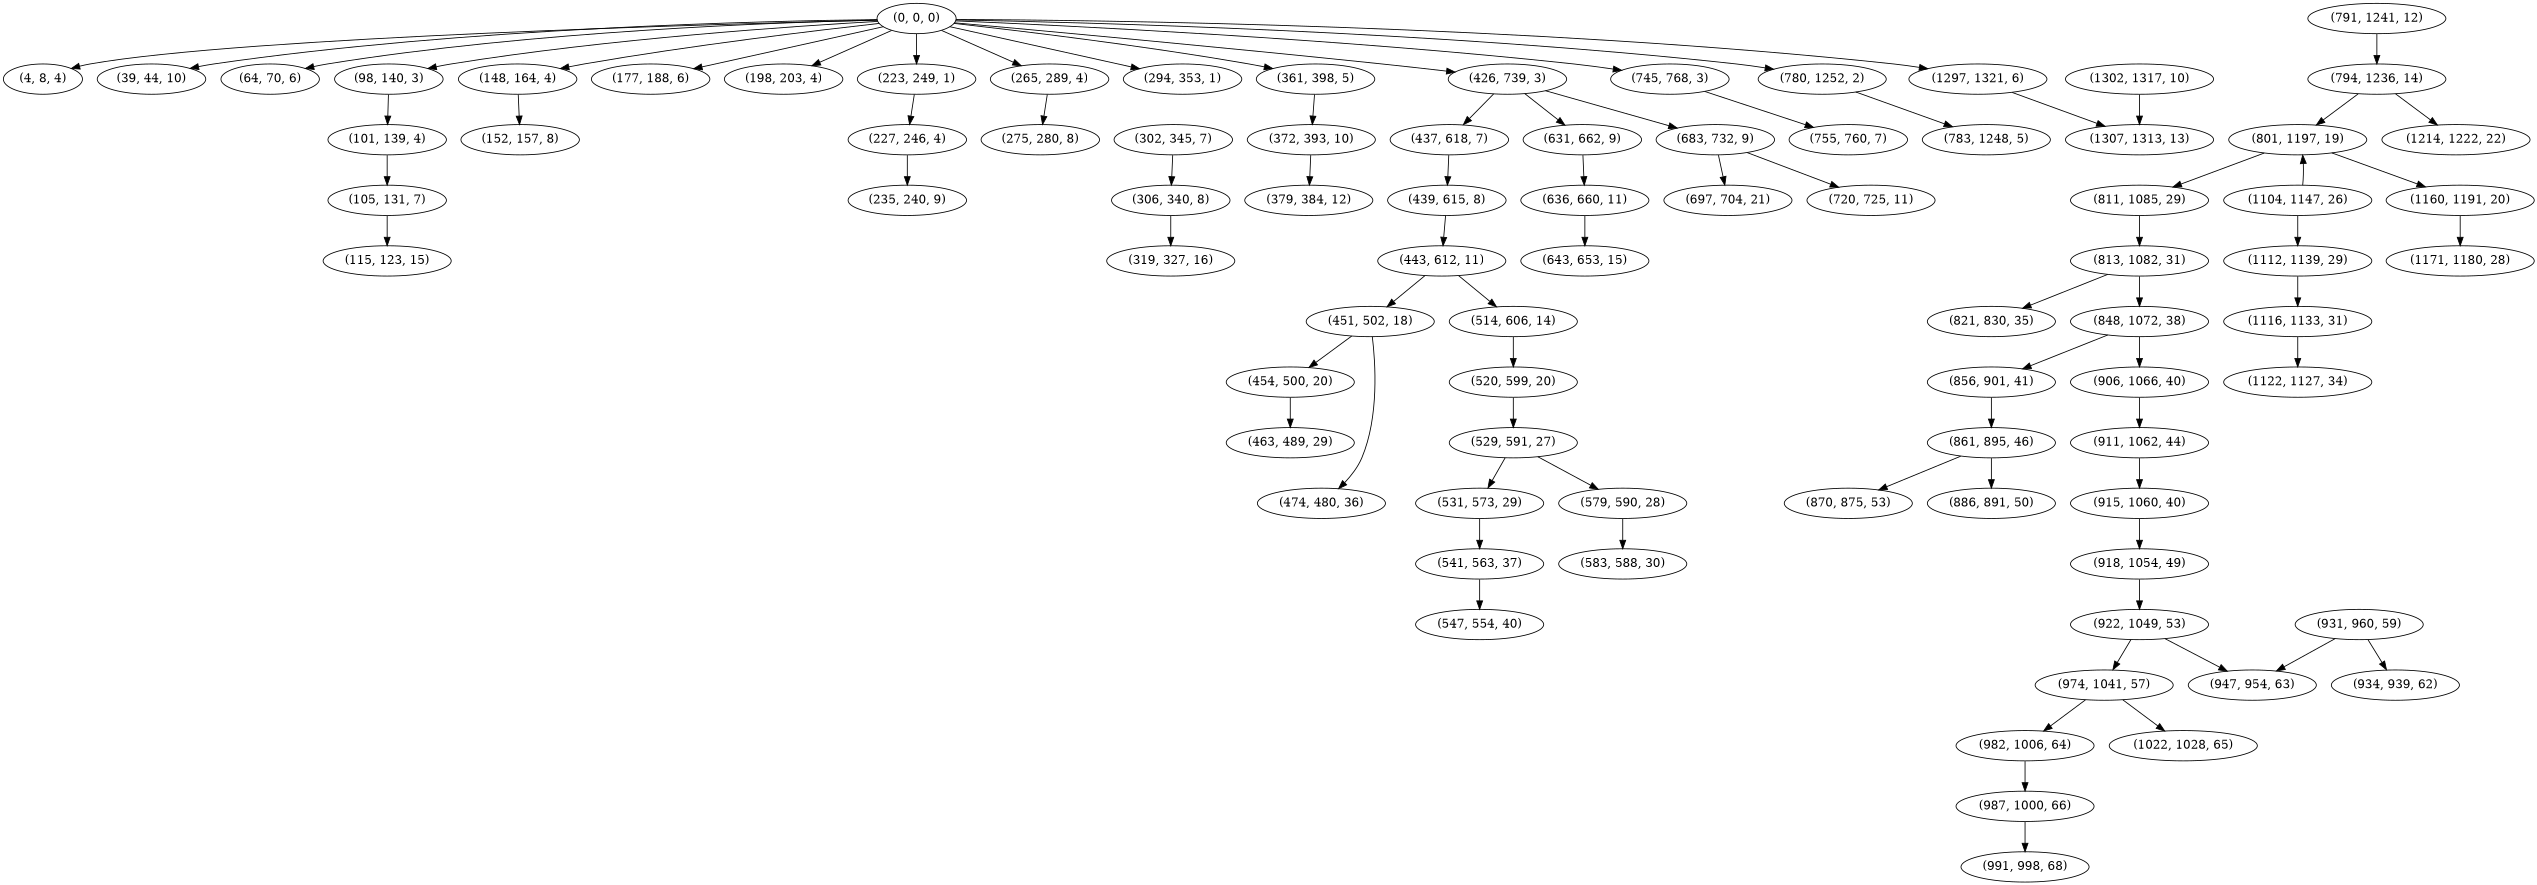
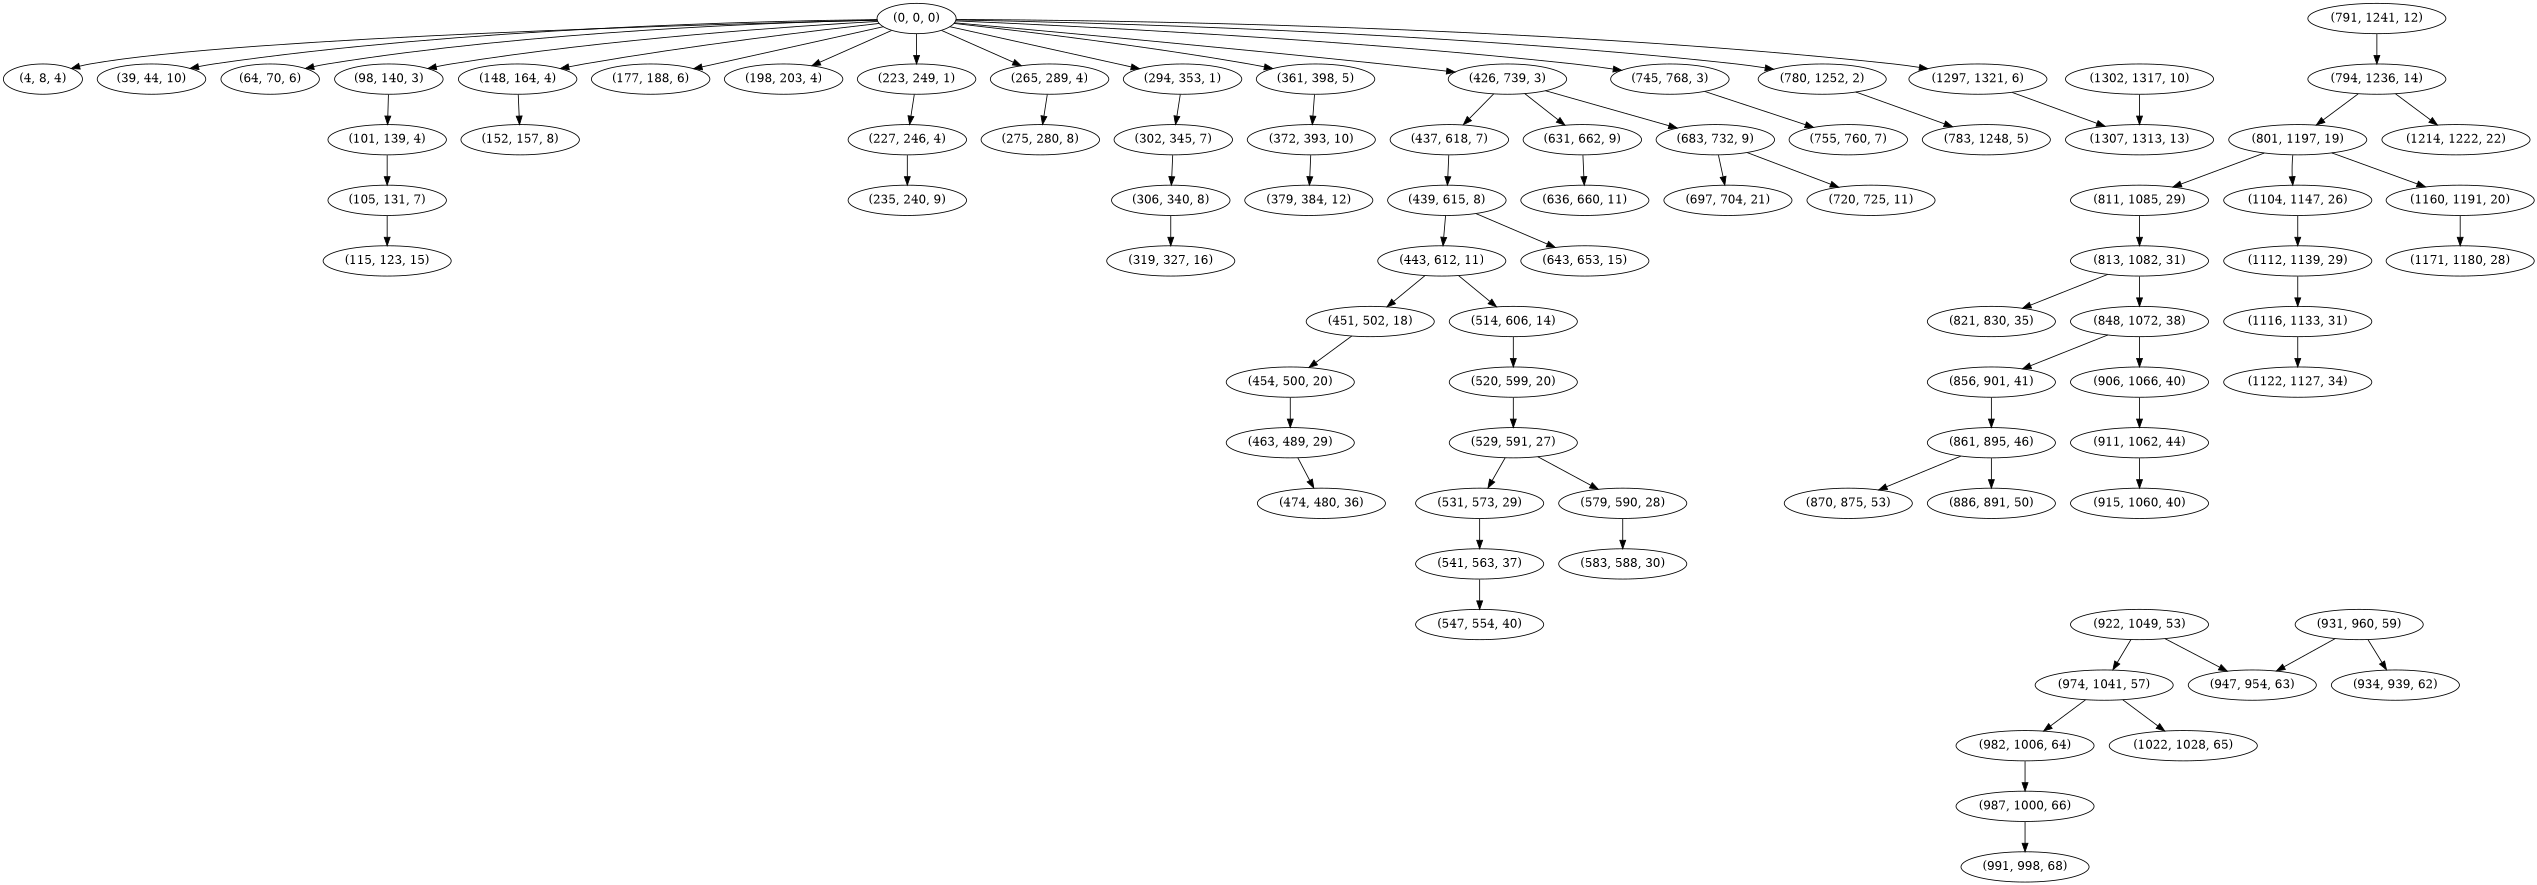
none -> (1179, 105)
(2303, 174) -> (2292, 166)
(1585, 226) -> (1512, 229)
(1373, 413) -> (1304, 469)
(2140, 564) -> none
